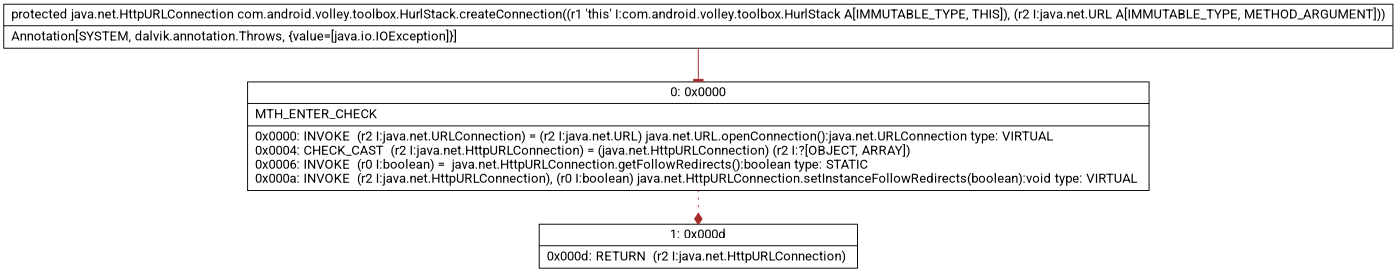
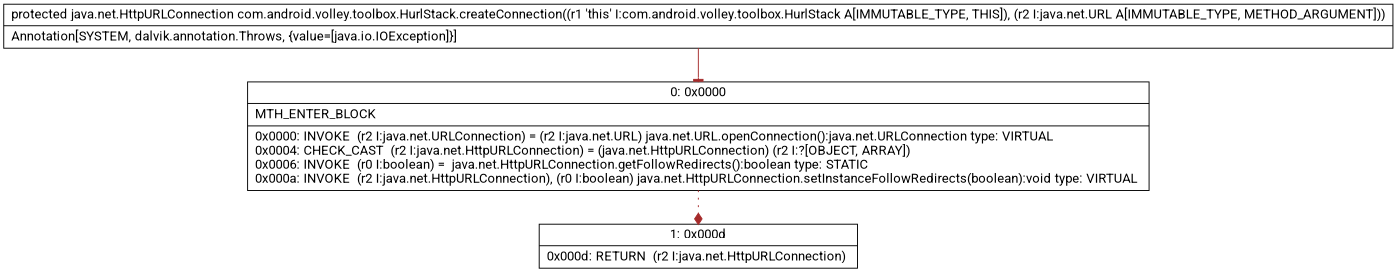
(316, 114) -> (316, 114)
